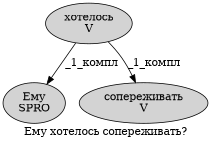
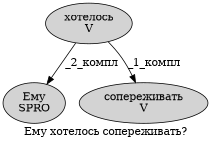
(92, 63) -> (92, 63)
